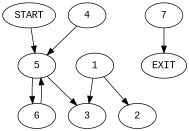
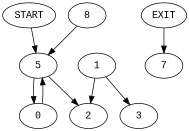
(87, 15) -> (87, 15)
(164, 37) -> (164, 37)
(59, 88) -> (61, 88)
(37, 116) -> (38, 116)
